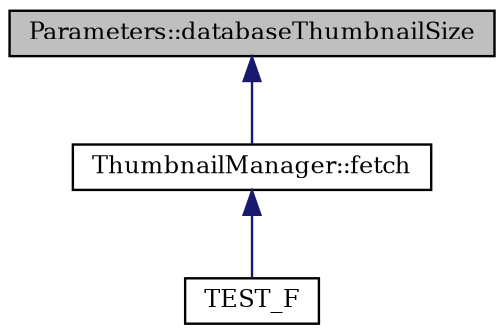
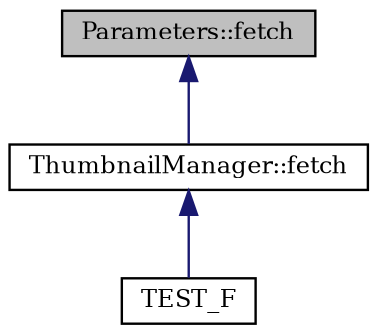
(252, 33) -> (189, 33)
